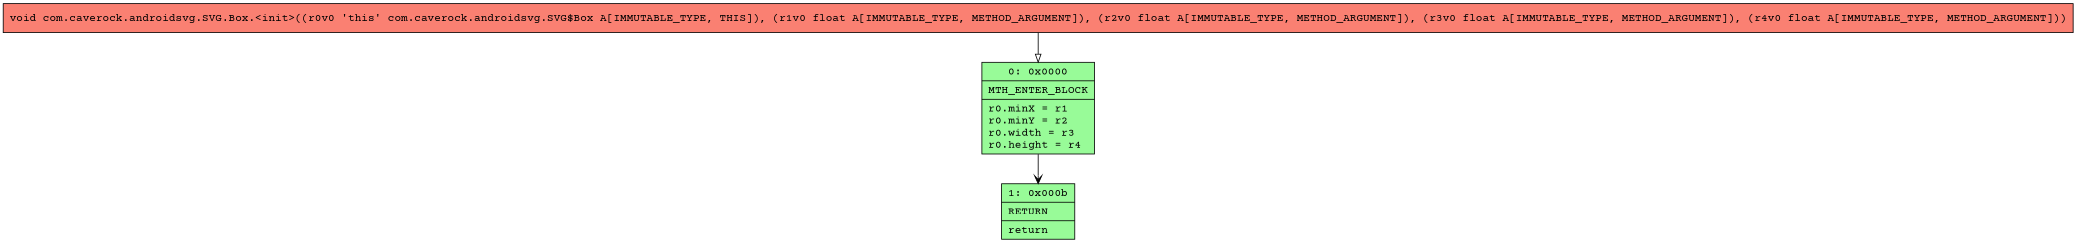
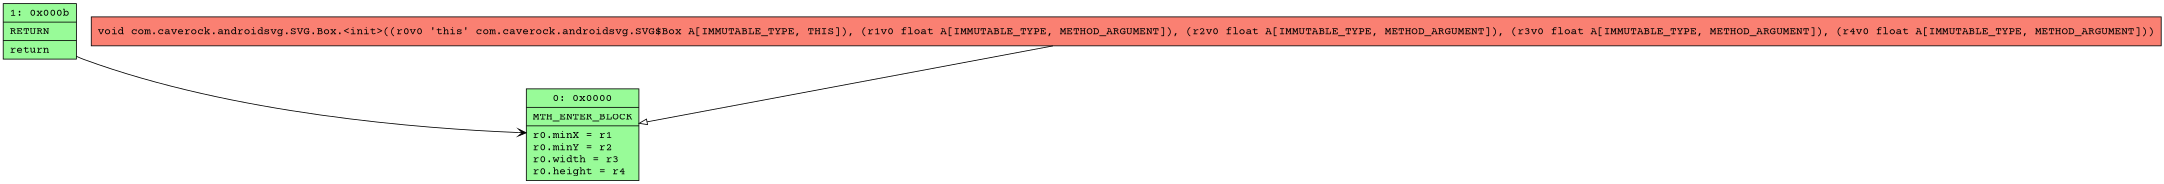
(1038, 165) -> (294, 111)
